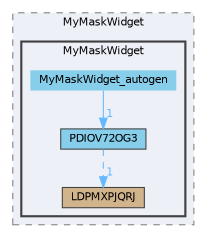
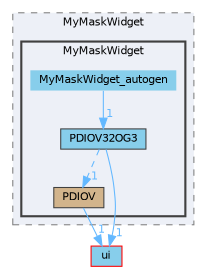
(103, 139) -> (103, 139)
(103, 198) -> (79, 198)
none -> (107, 256)
